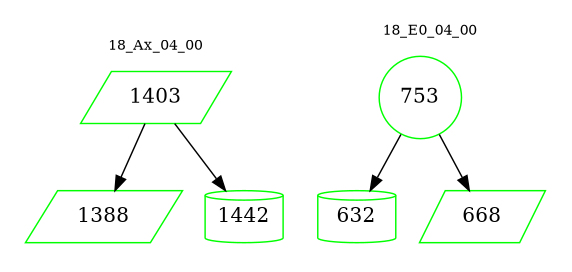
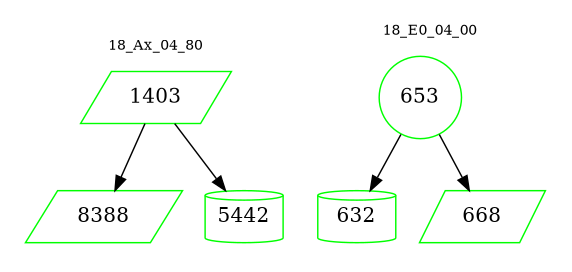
(156, 46) -> (156, 46)
(420, 98) -> (420, 98)
(104, 217) -> (104, 217)
(244, 217) -> (244, 217)
